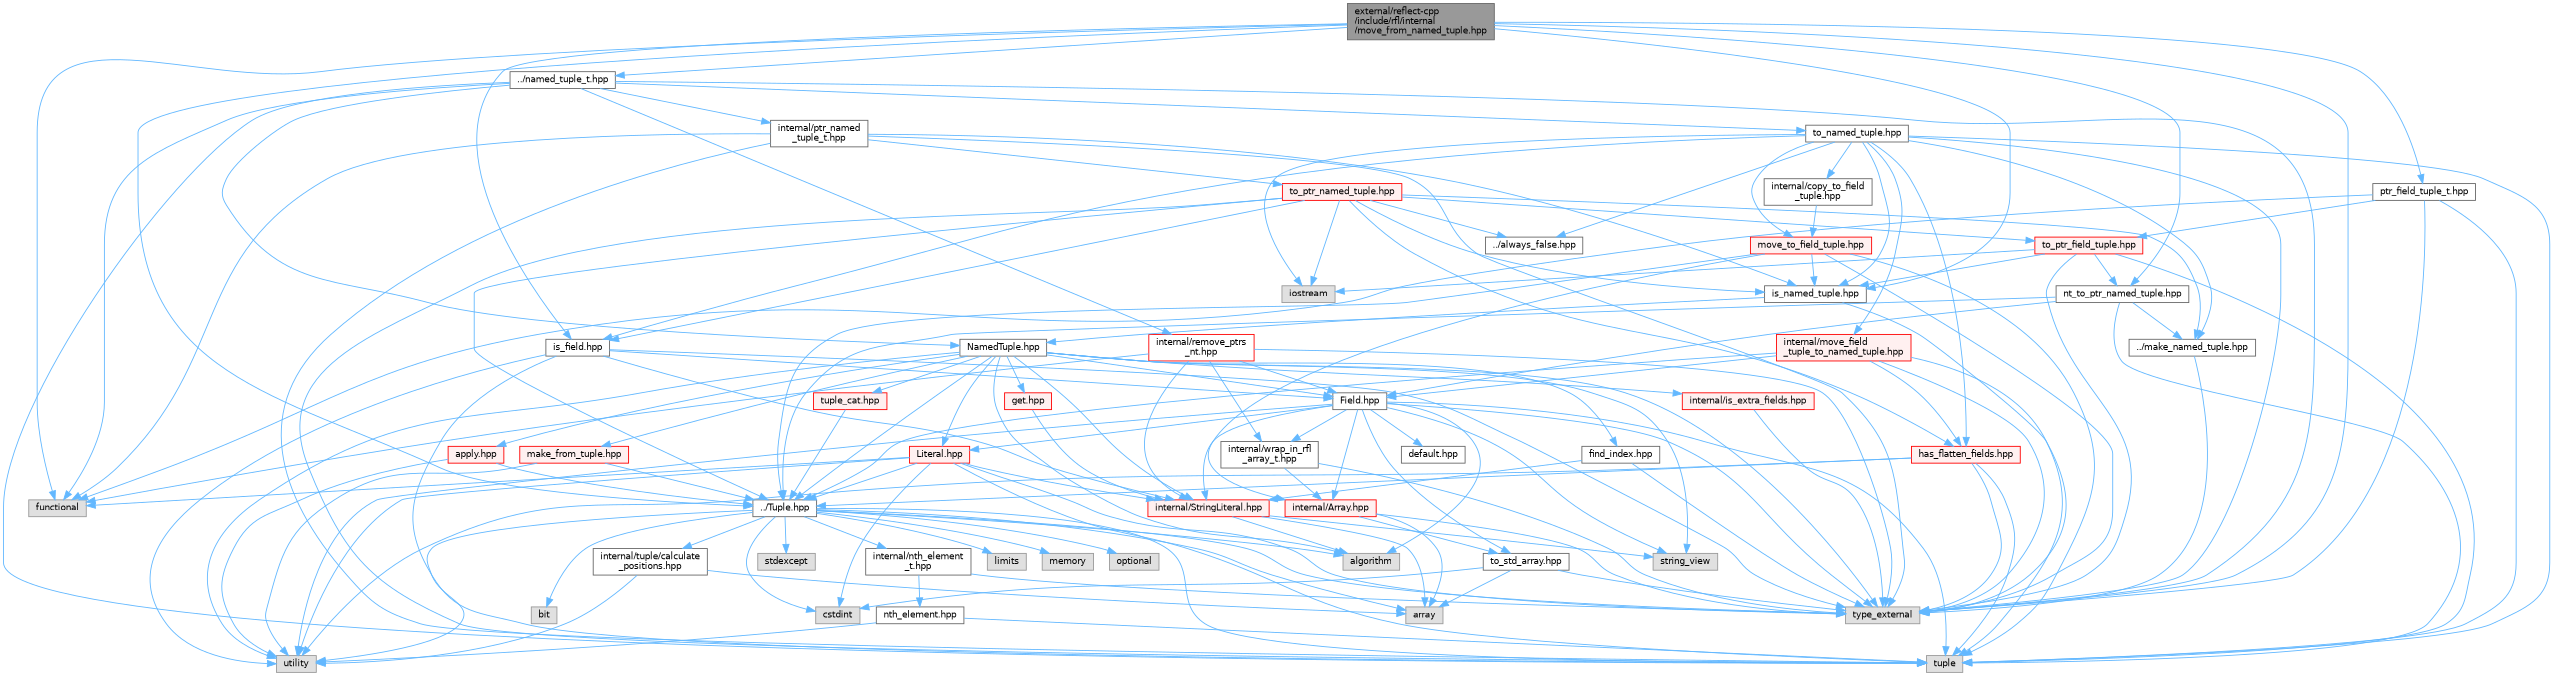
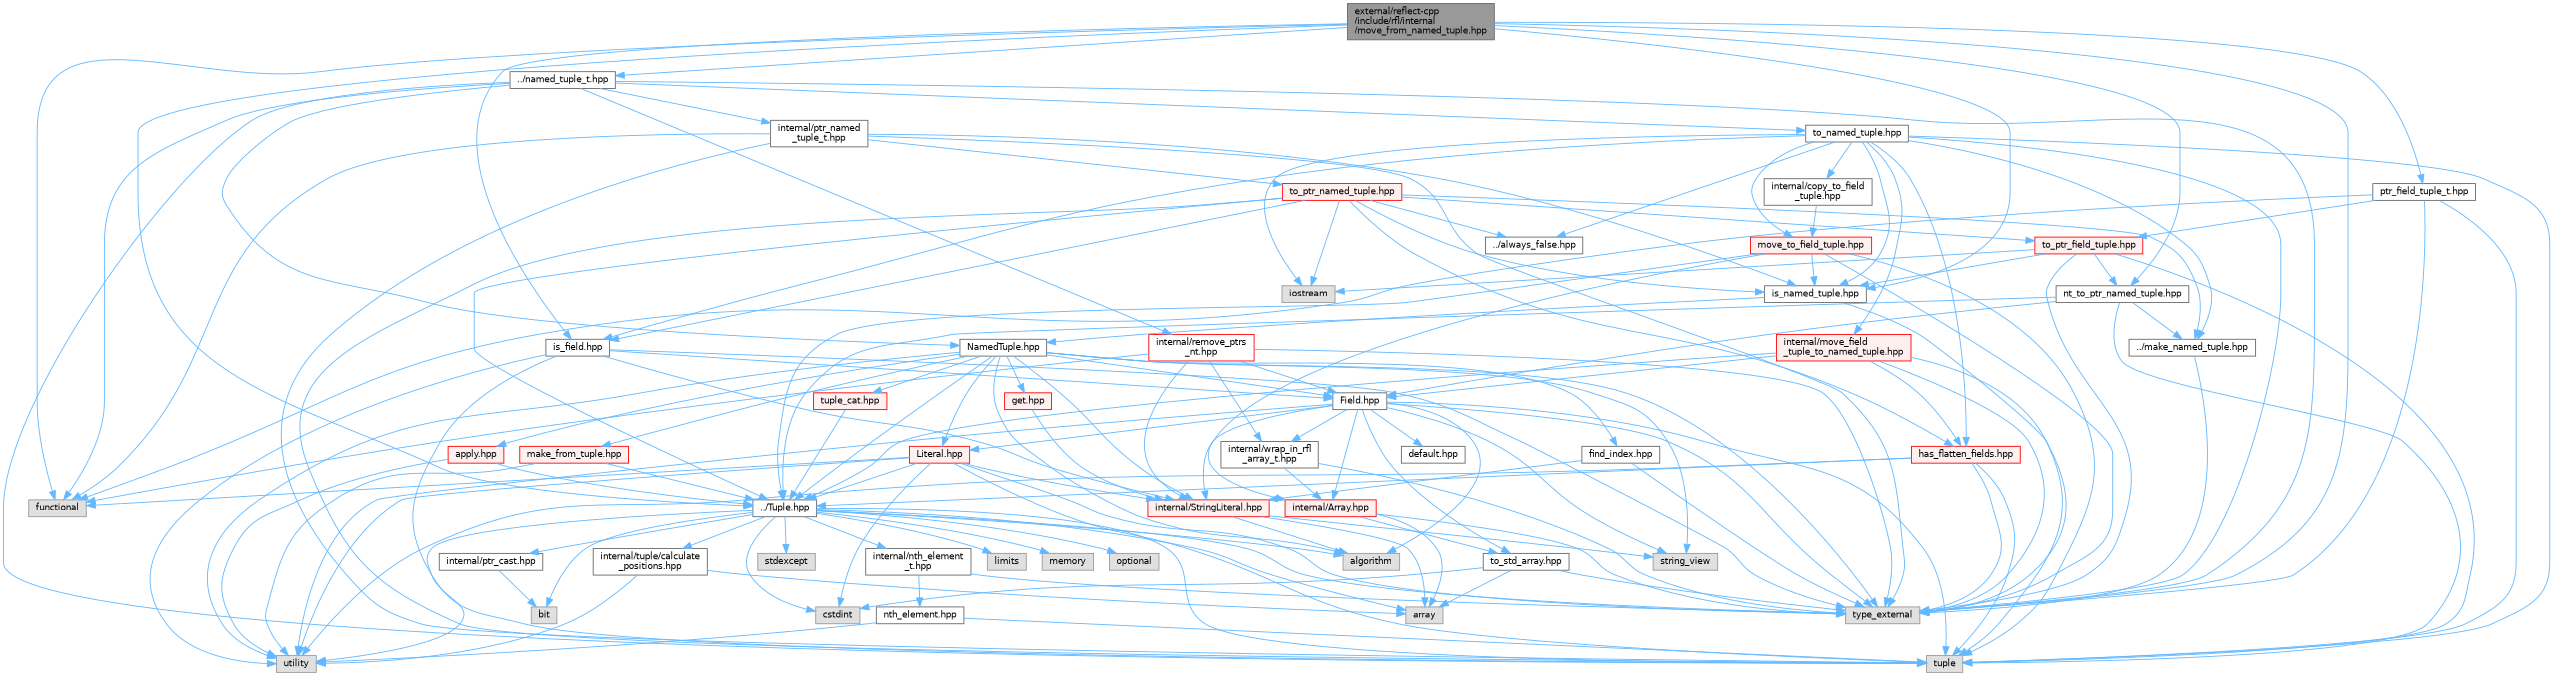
(1748, 401) -> none
none -> (491, 562)
